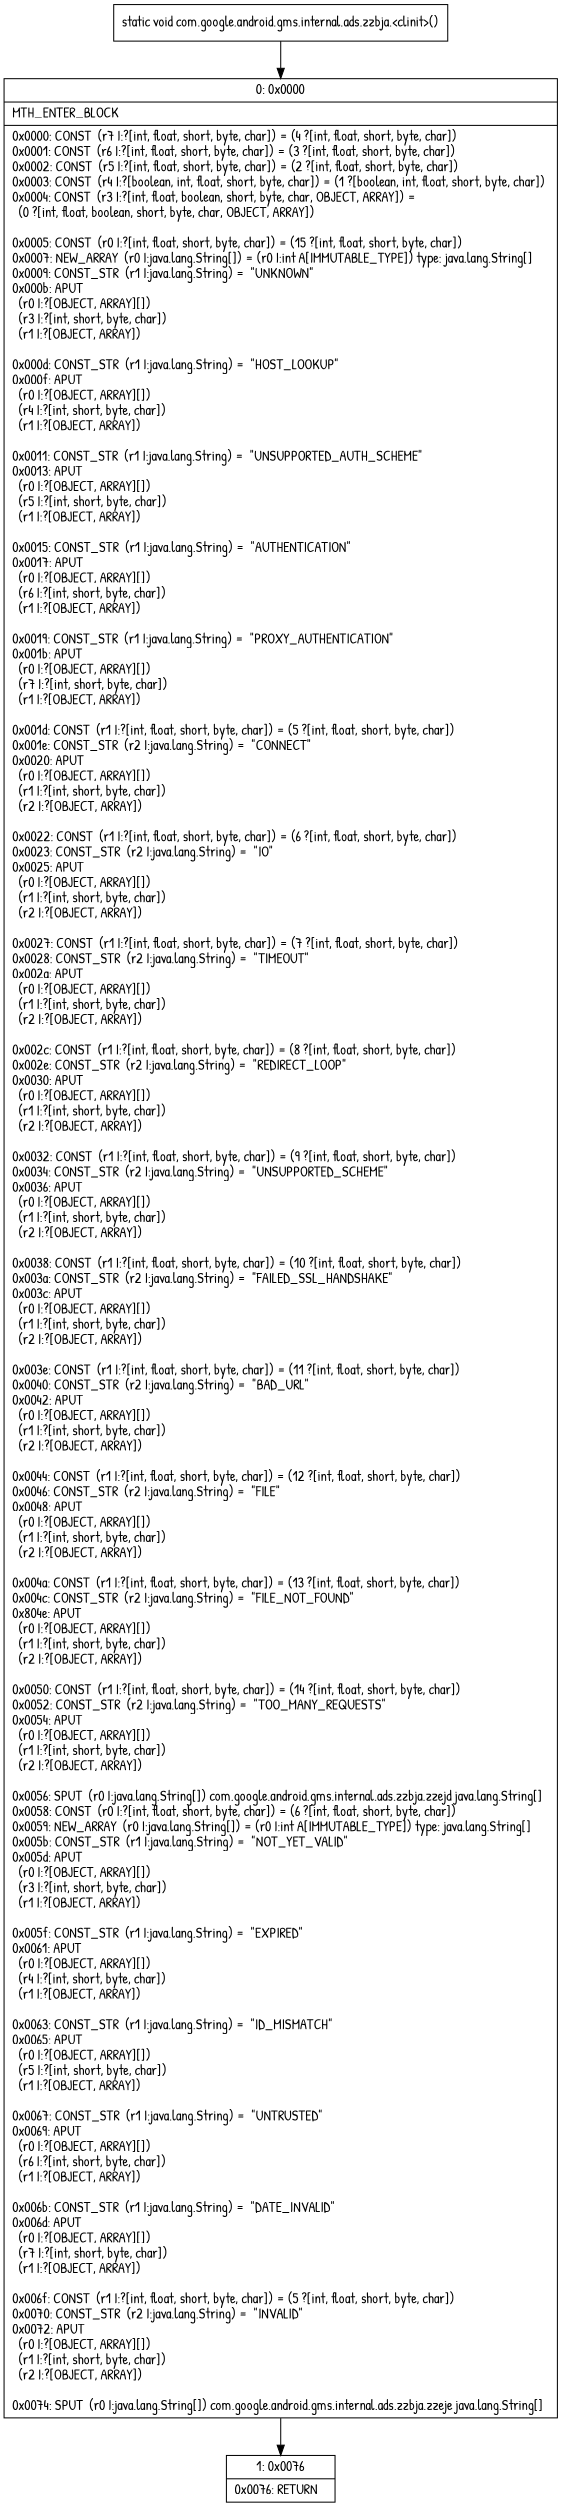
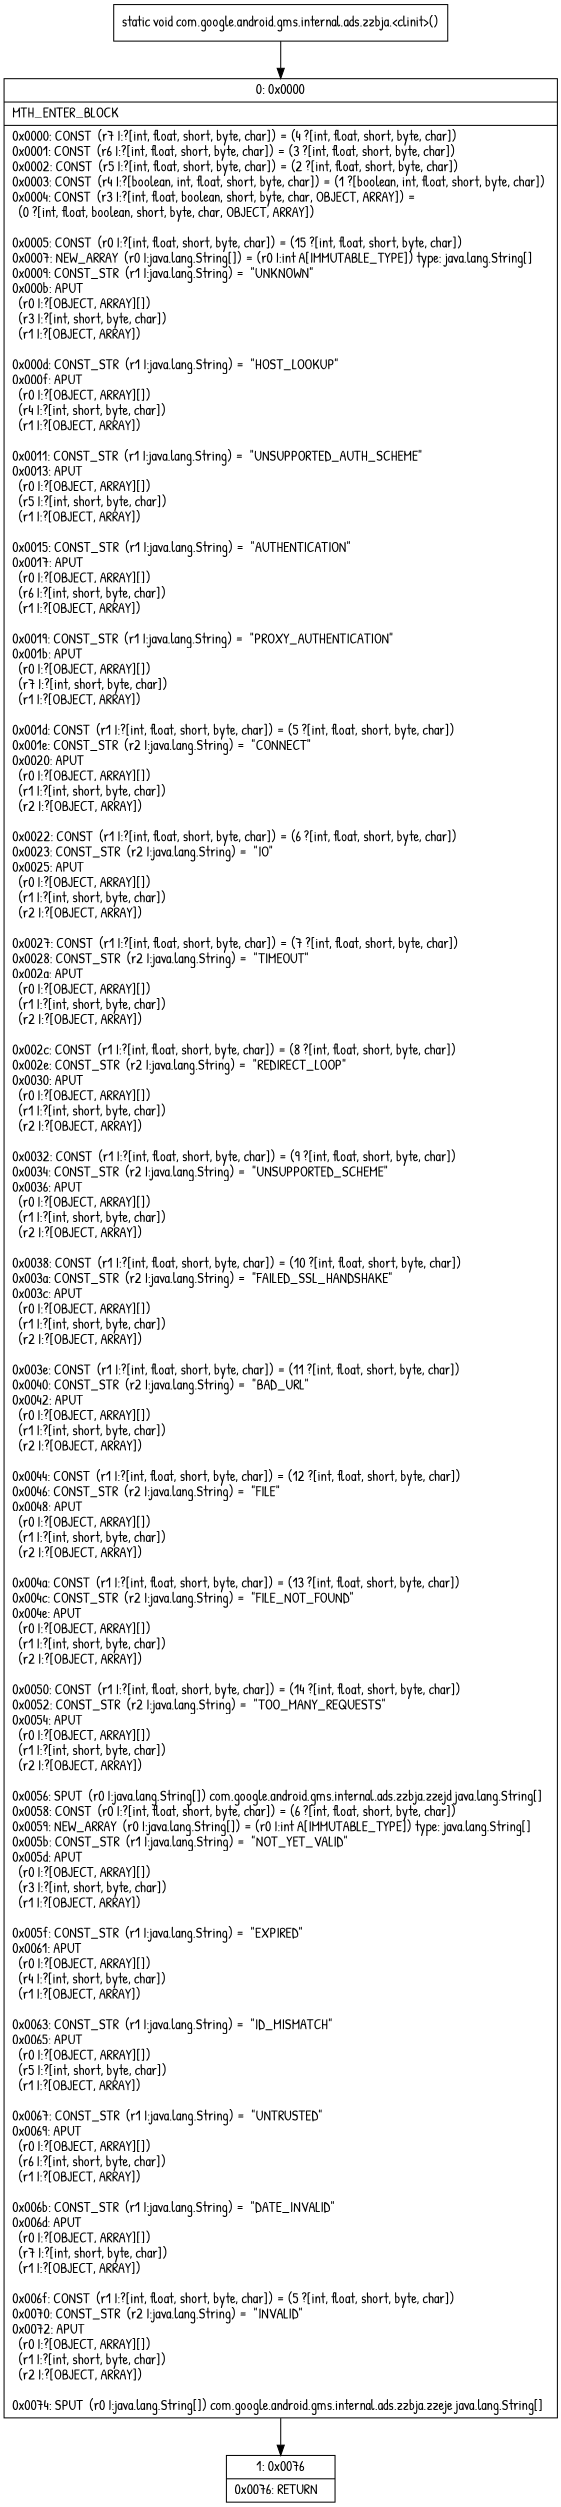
(50, 1614) -> (50, 1614)
